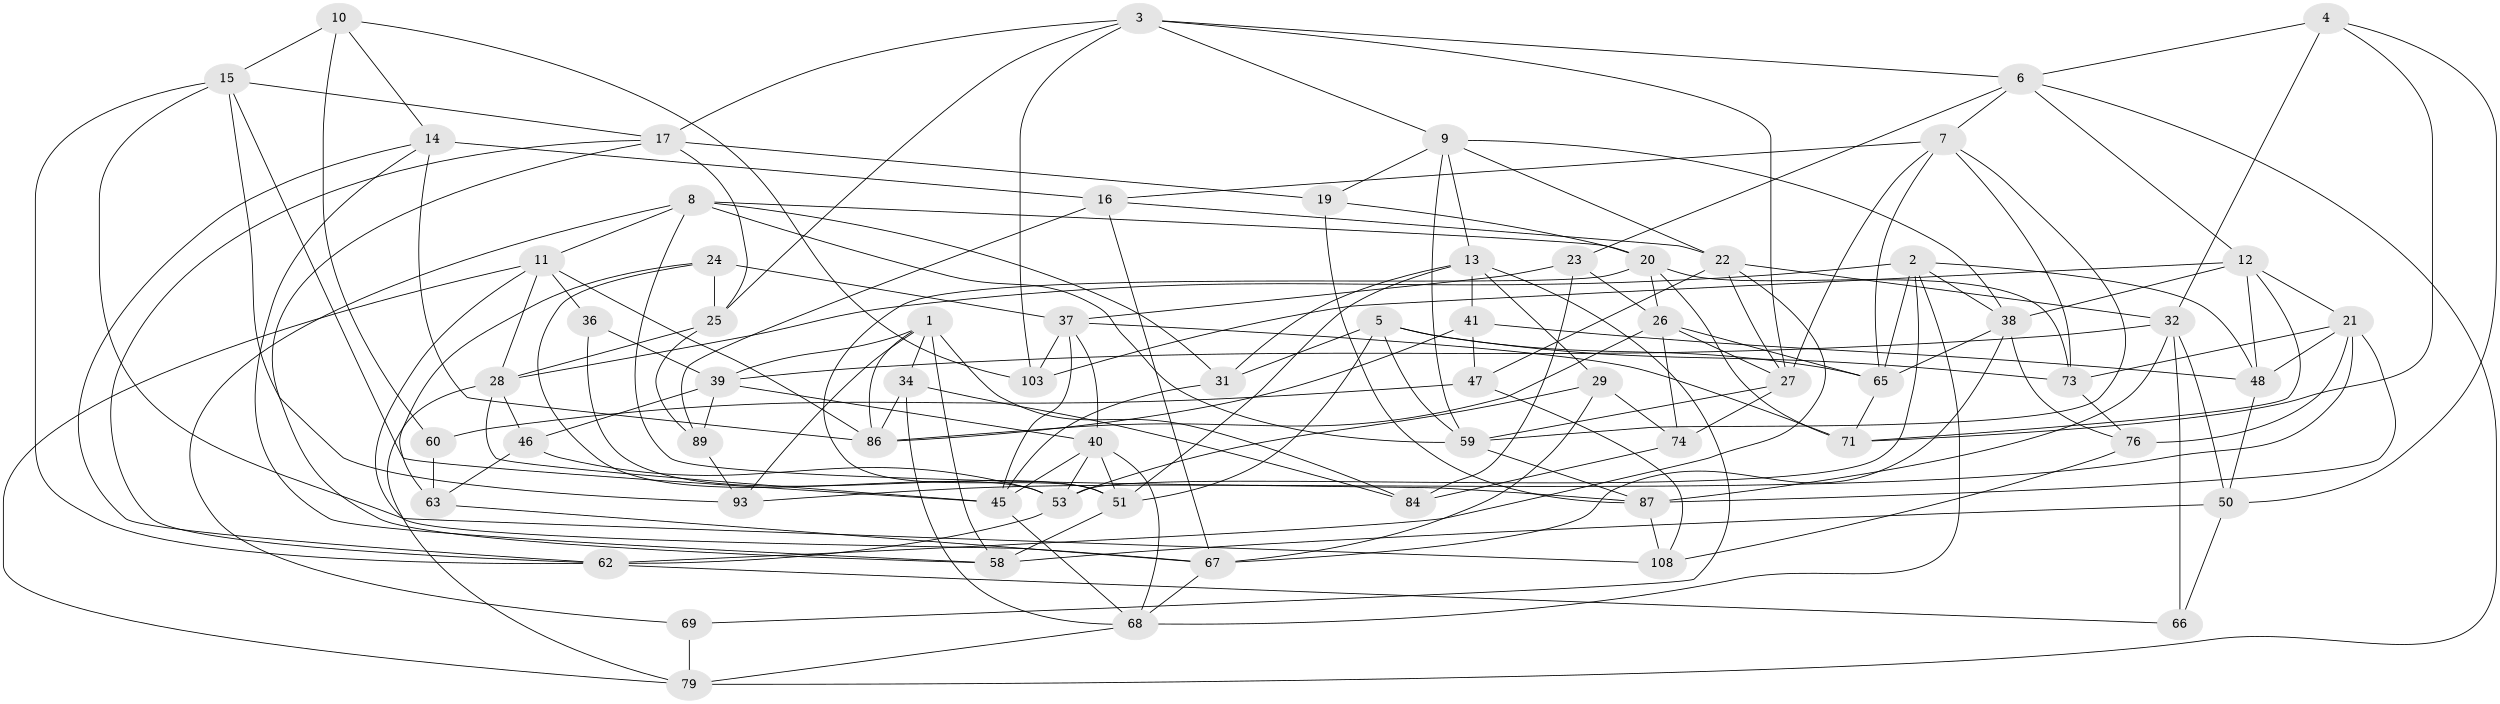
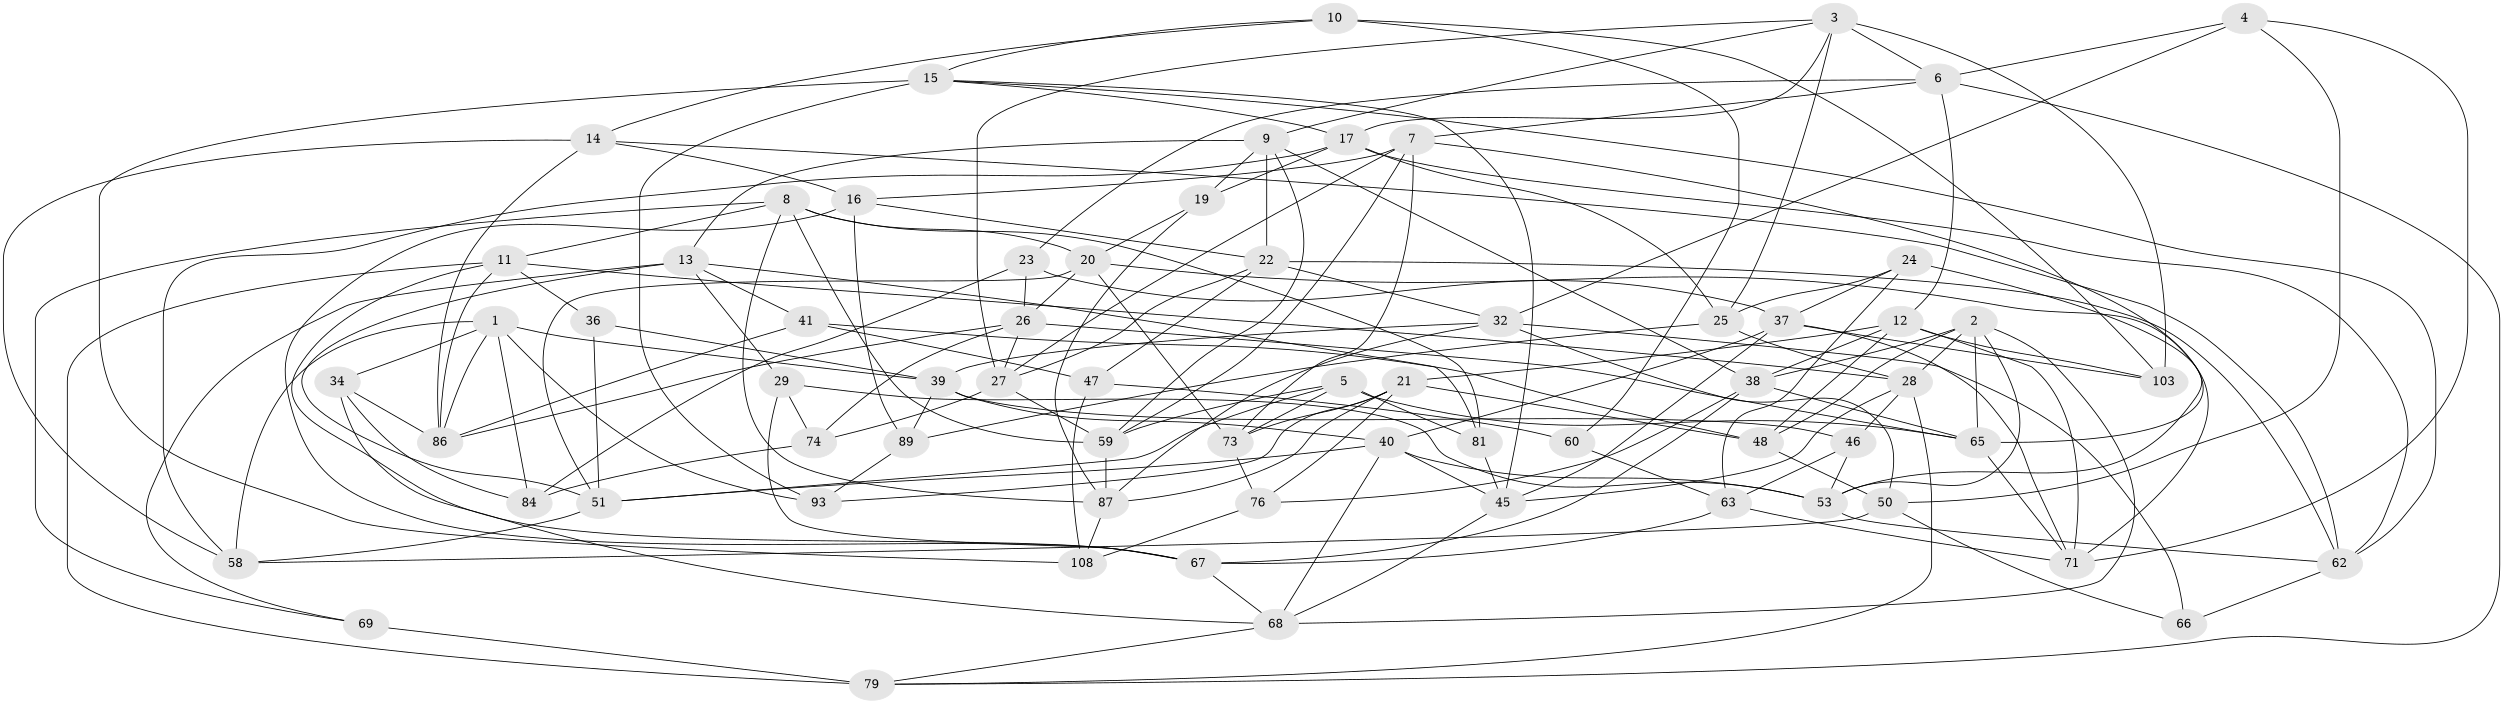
(1223, 382) -> (1480, 443)
none -> (1900, 537)
